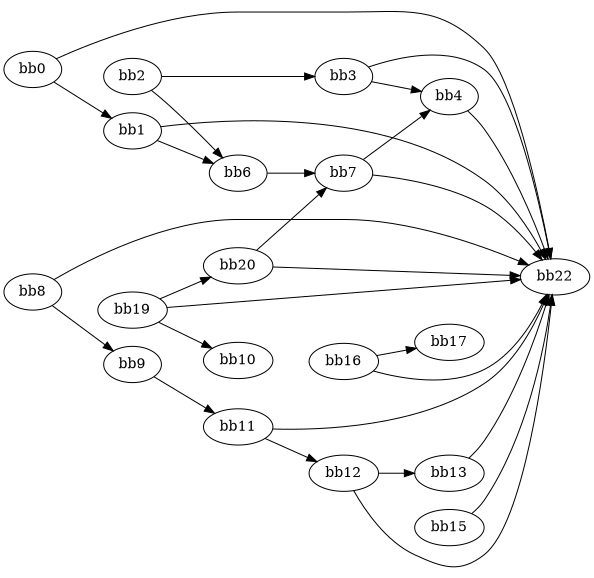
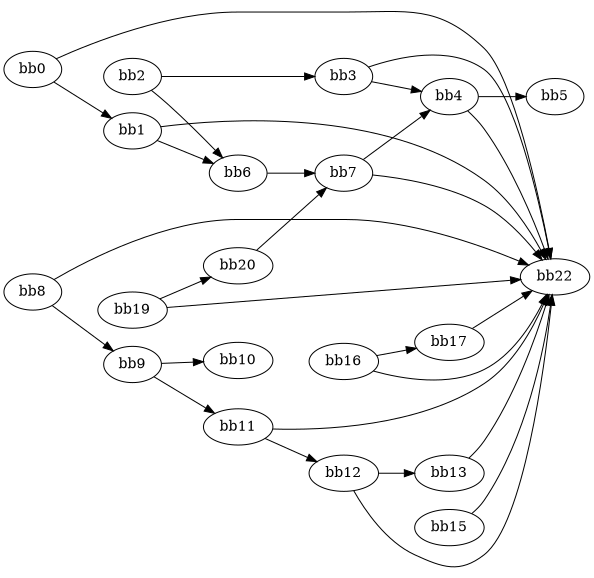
none -> (555, 97)
(391, 271) -> (498, 312)
(181, 333) -> (177, 363)
